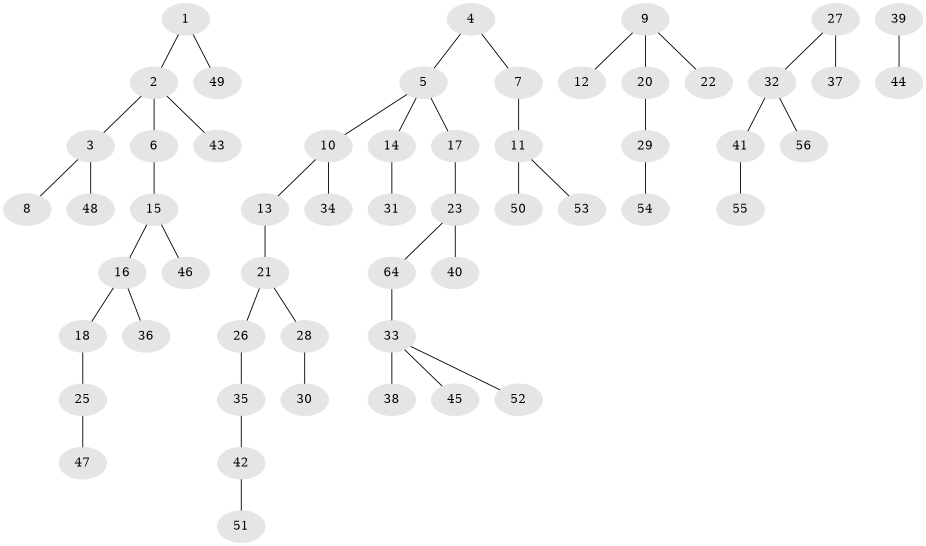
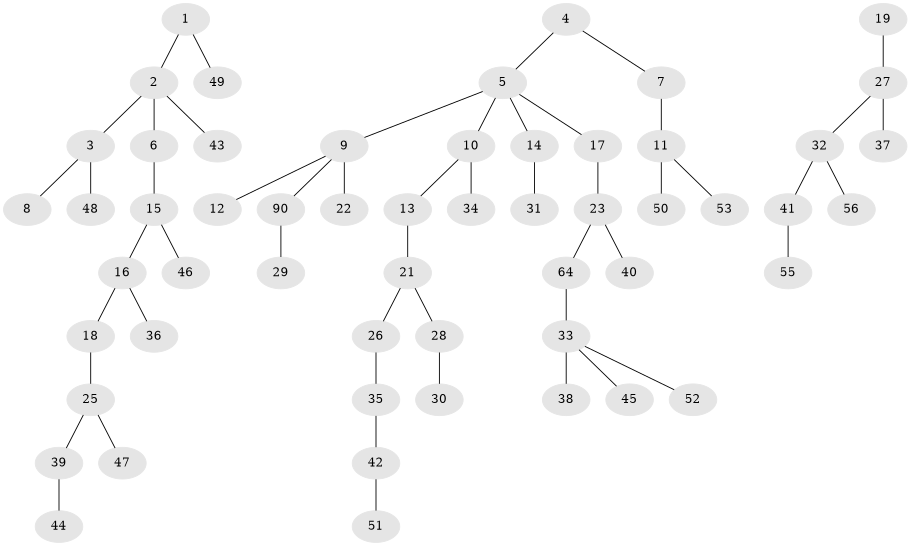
none -> (883, 19)
(645, 83) -> (281, 210)
none -> (424, 114)
(645, 210) -> none
none -> (75, 432)
